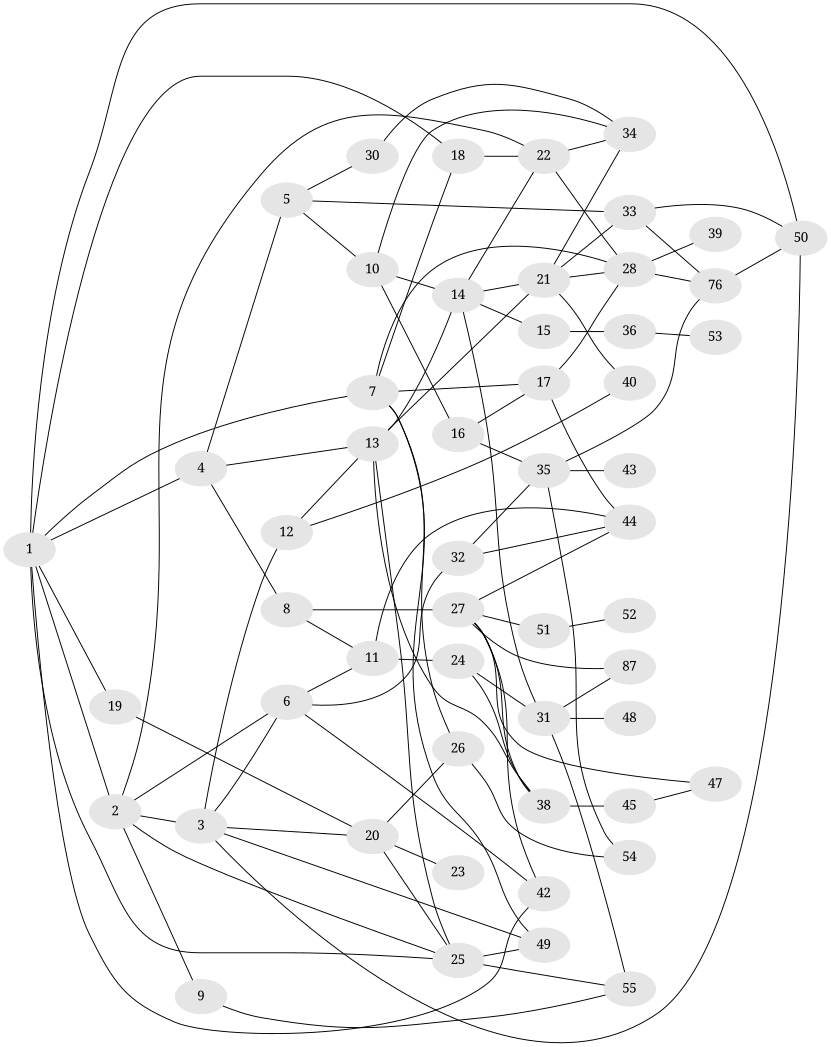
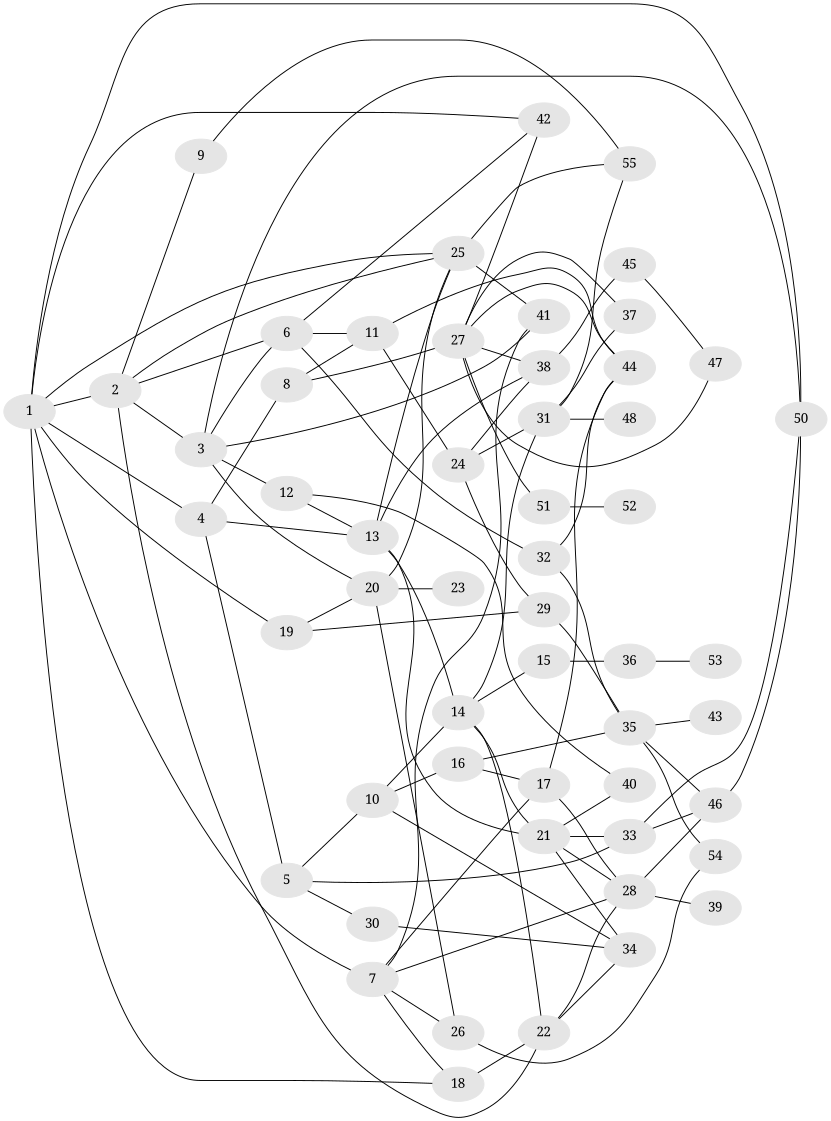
(716, 286) -> (716, 805)
none -> (544, 610)
(630, 667) -> (630, 316)
(544, 945) -> (544, 316)
